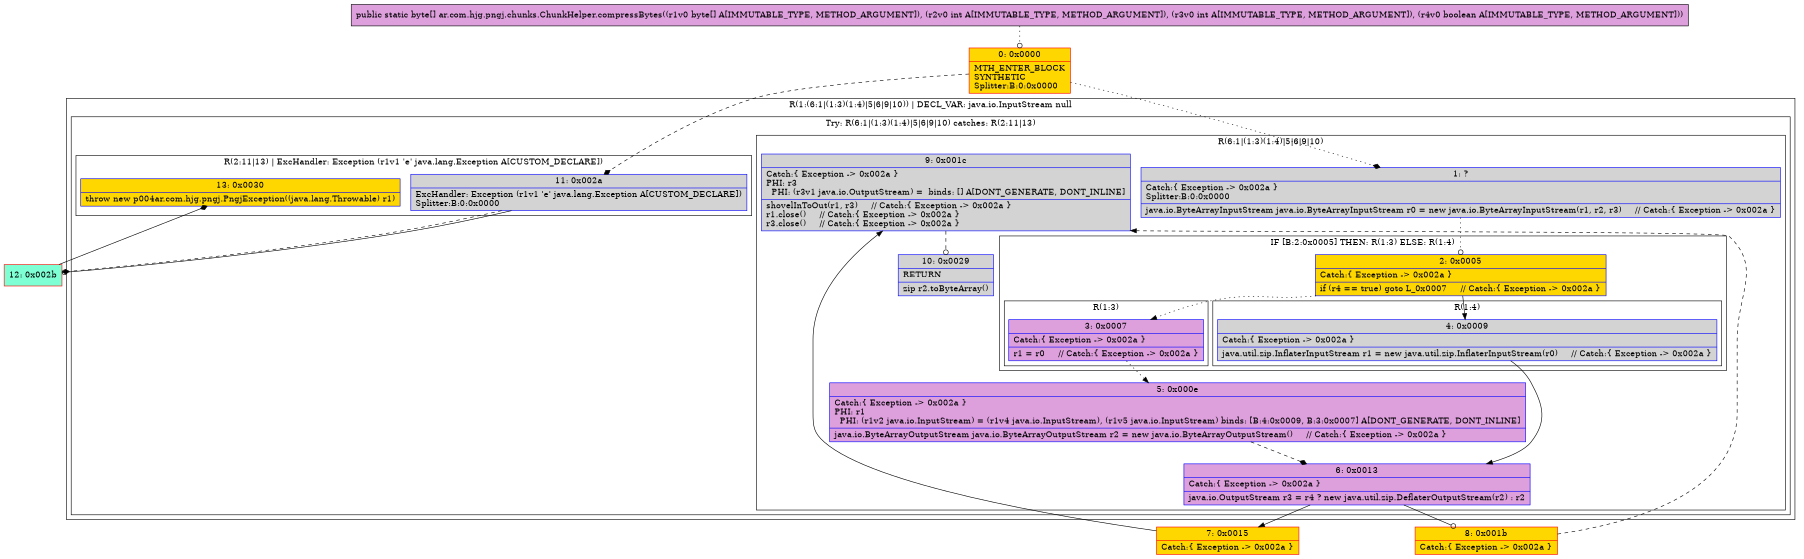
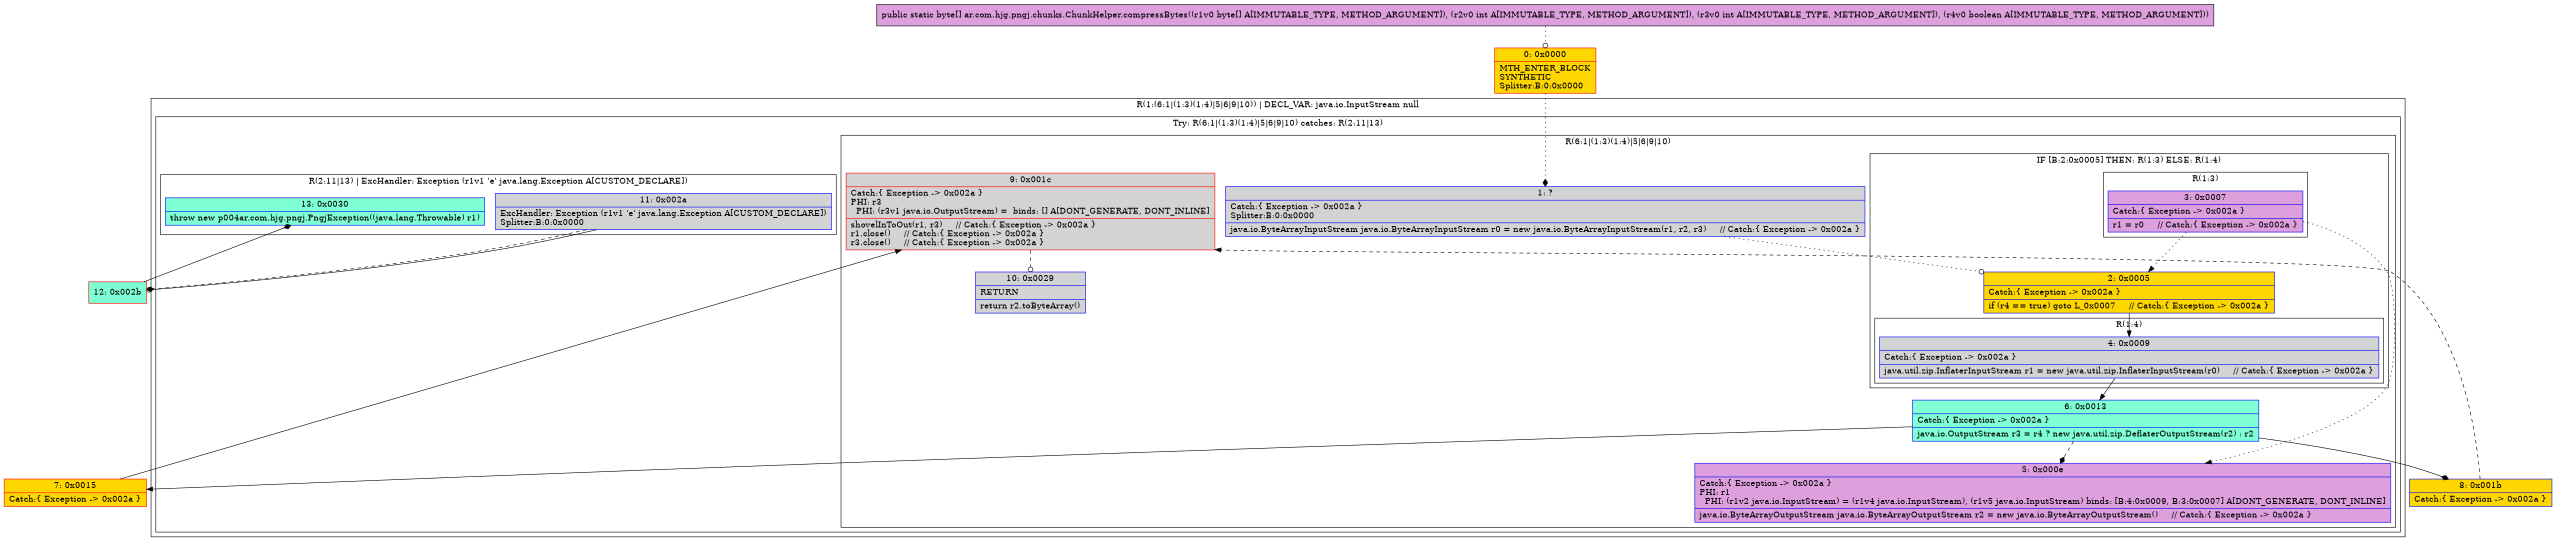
(781, 92) -> none
(240, 192) -> (325, 212)
(946, 192) -> (1030, 212)
(946, 289) -> (1030, 306)
(1235, 297) -> (2169, 250)
(1275, 452) -> (2069, 449)
(1357, 484) -> (2086, 421)
(1427, 515) -> (2351, 453)
(1486, 541) -> (2481, 493)
